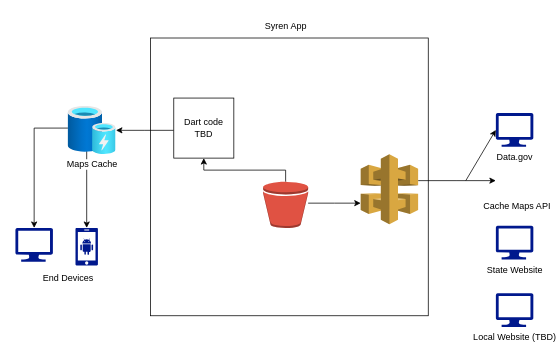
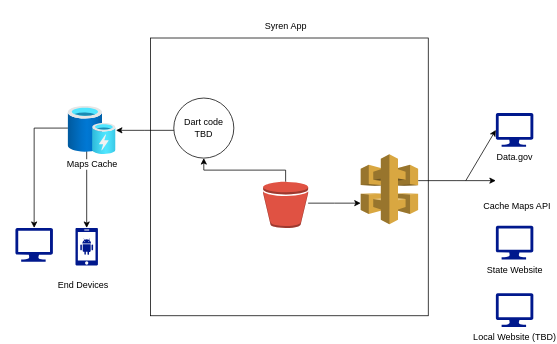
(204, 128) -> (204, 128)
(68, 278) -> (83, 285)
